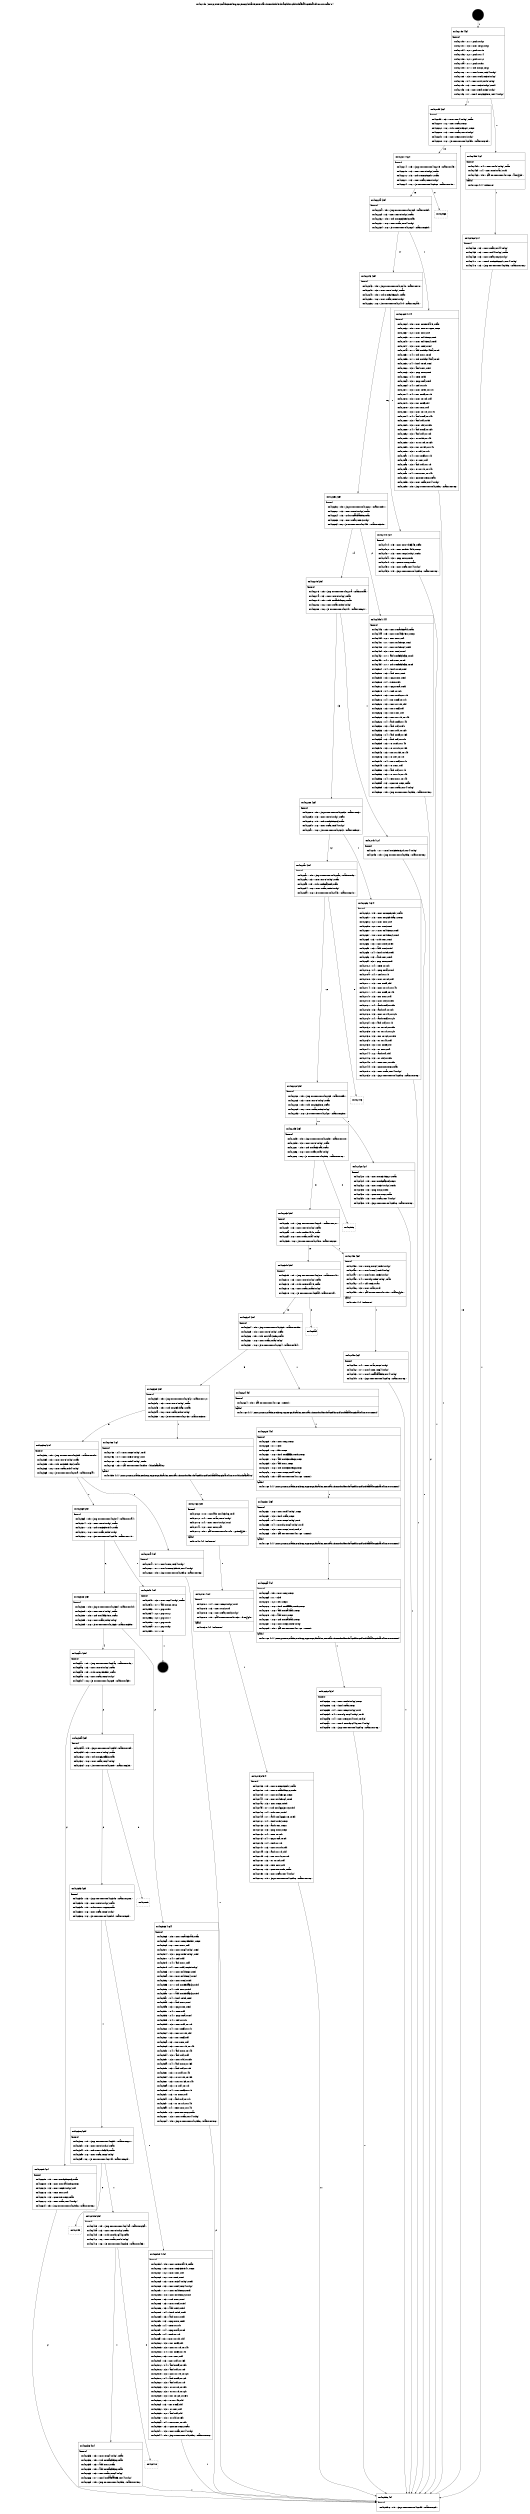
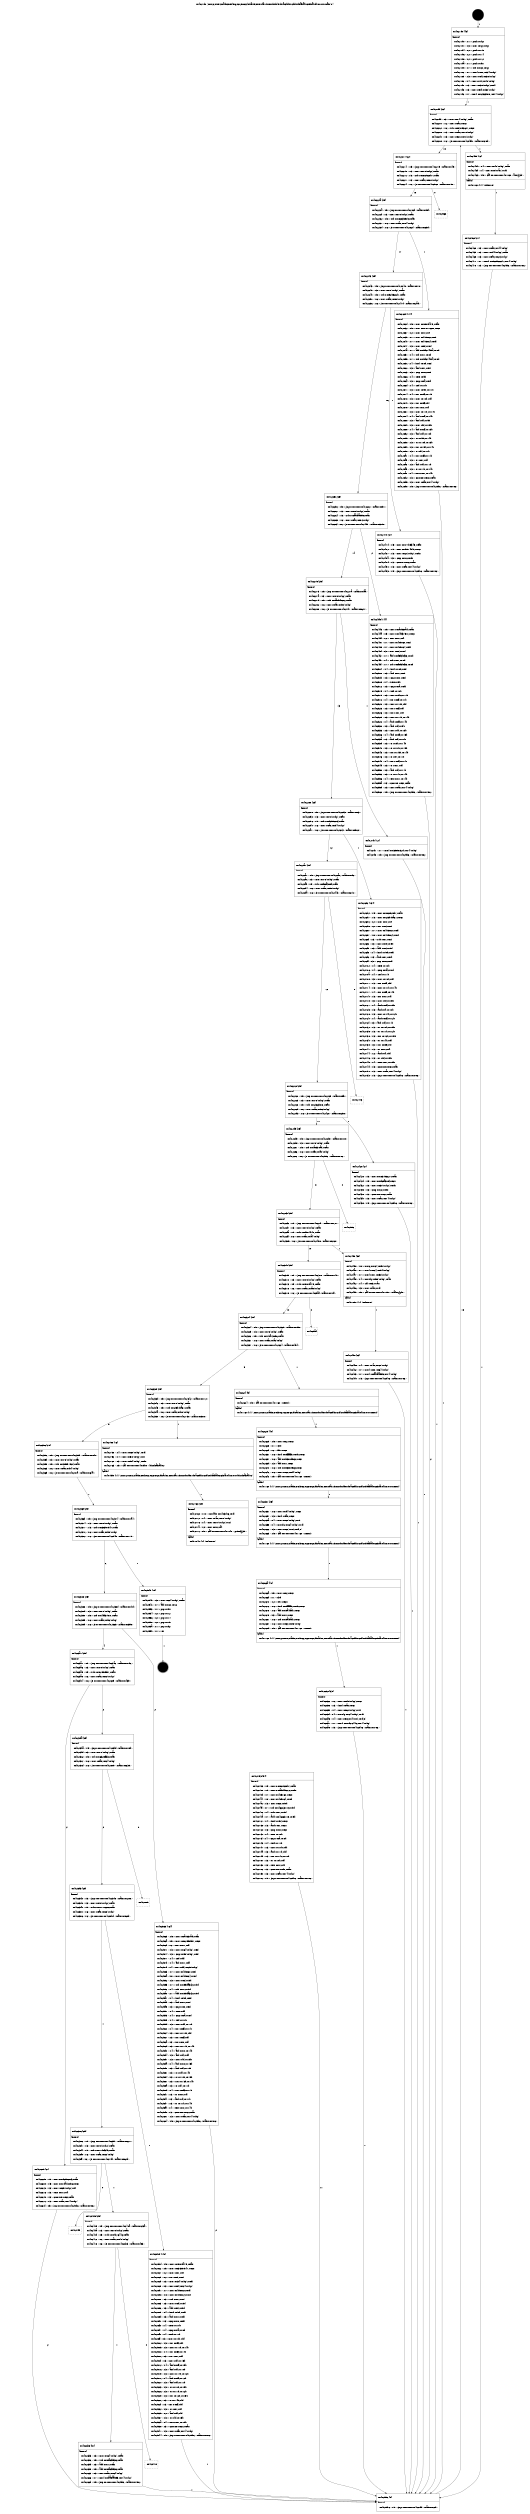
(495, 125) -> (478, 148)
(172, 1564) -> none
(224, 1611) -> none
